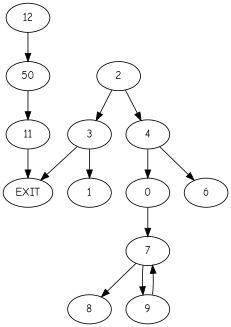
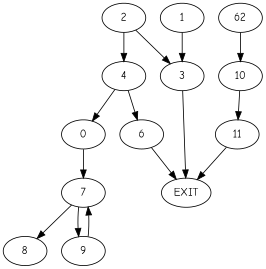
(28, 18) -> (240, 18)
(28, 76) -> (240, 76)
(90, 160) -> (182, 43)
none -> (161, 160)
